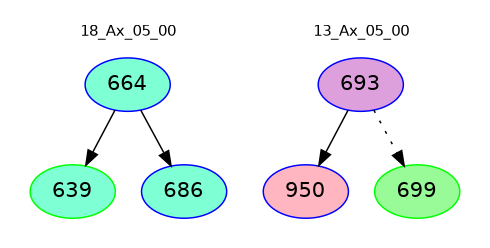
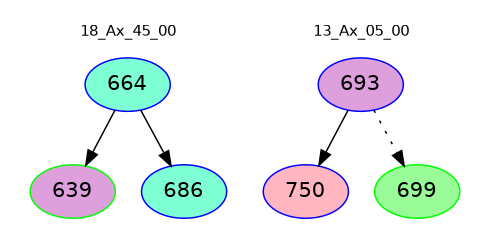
(128, 32) -> (128, 32)
(73, 192) -> (73, 192)
(306, 192) -> (306, 192)
